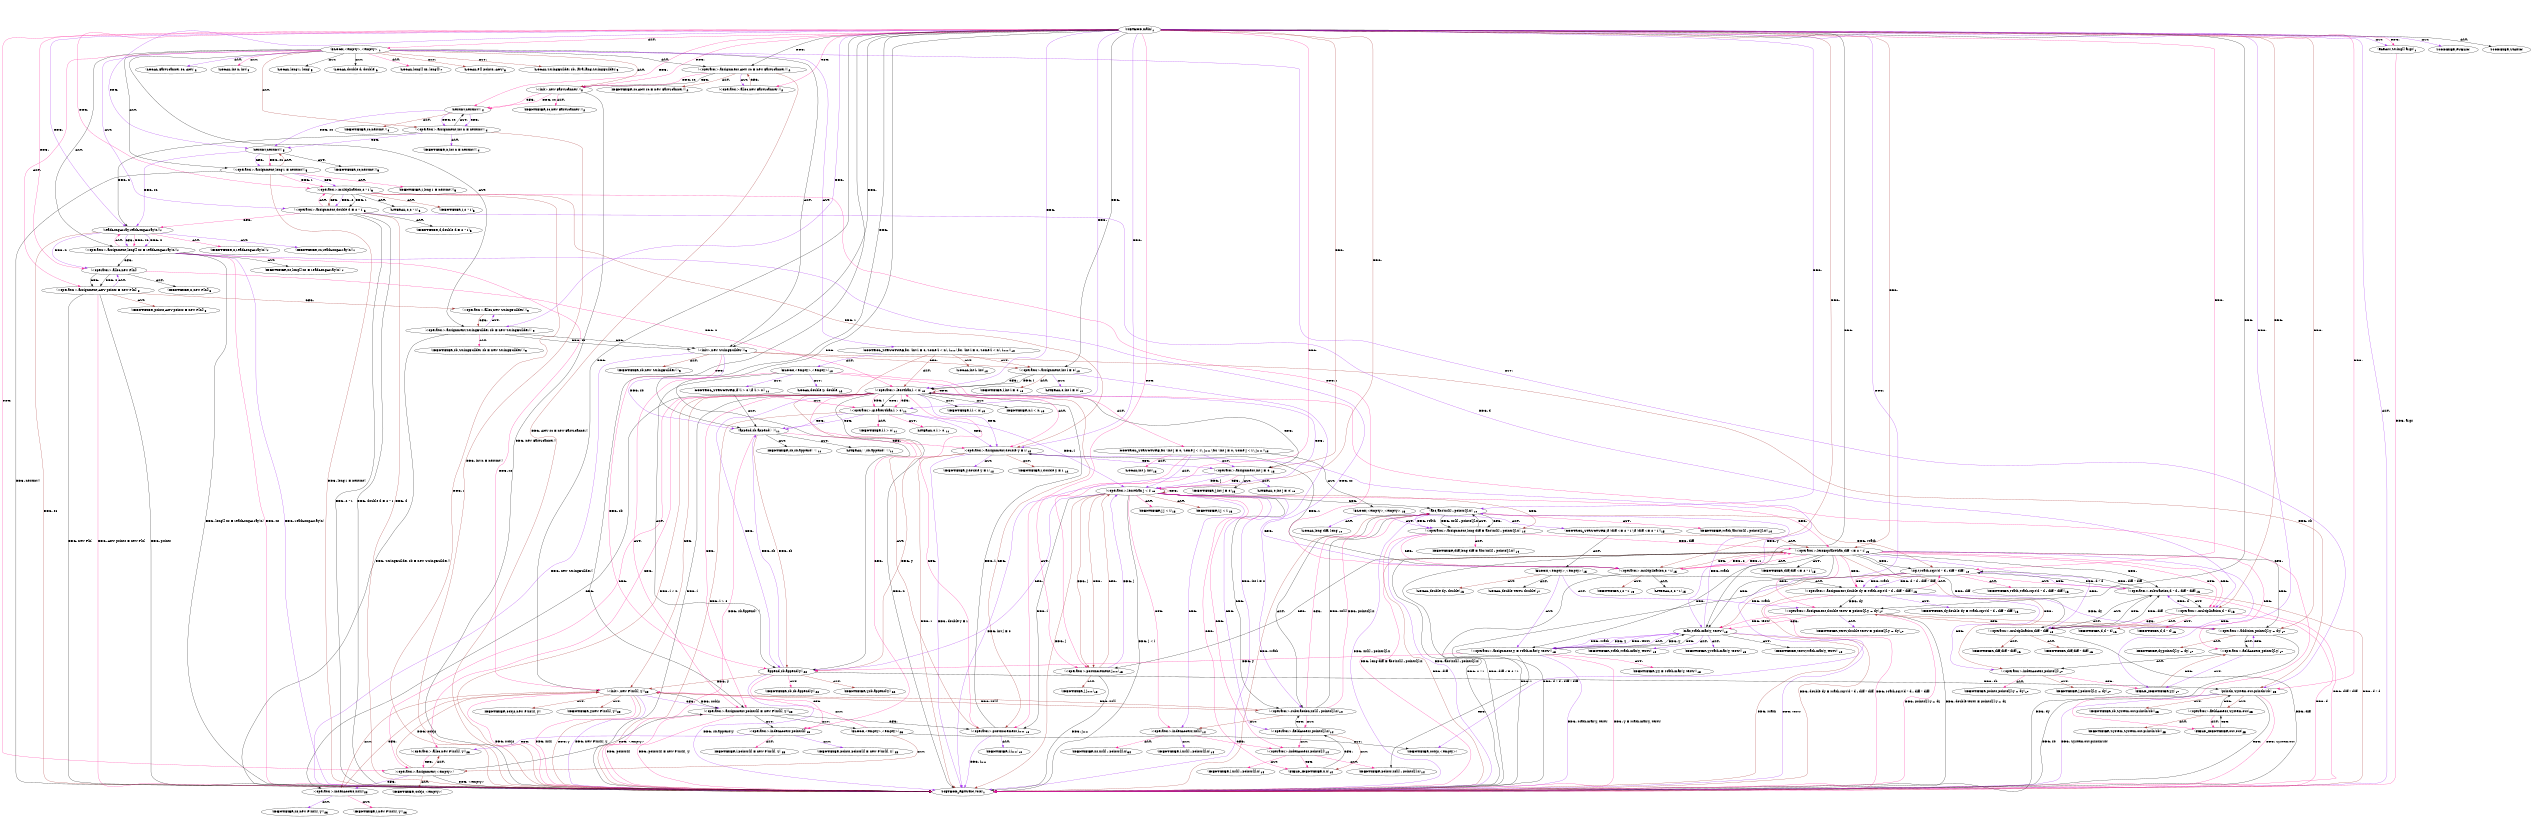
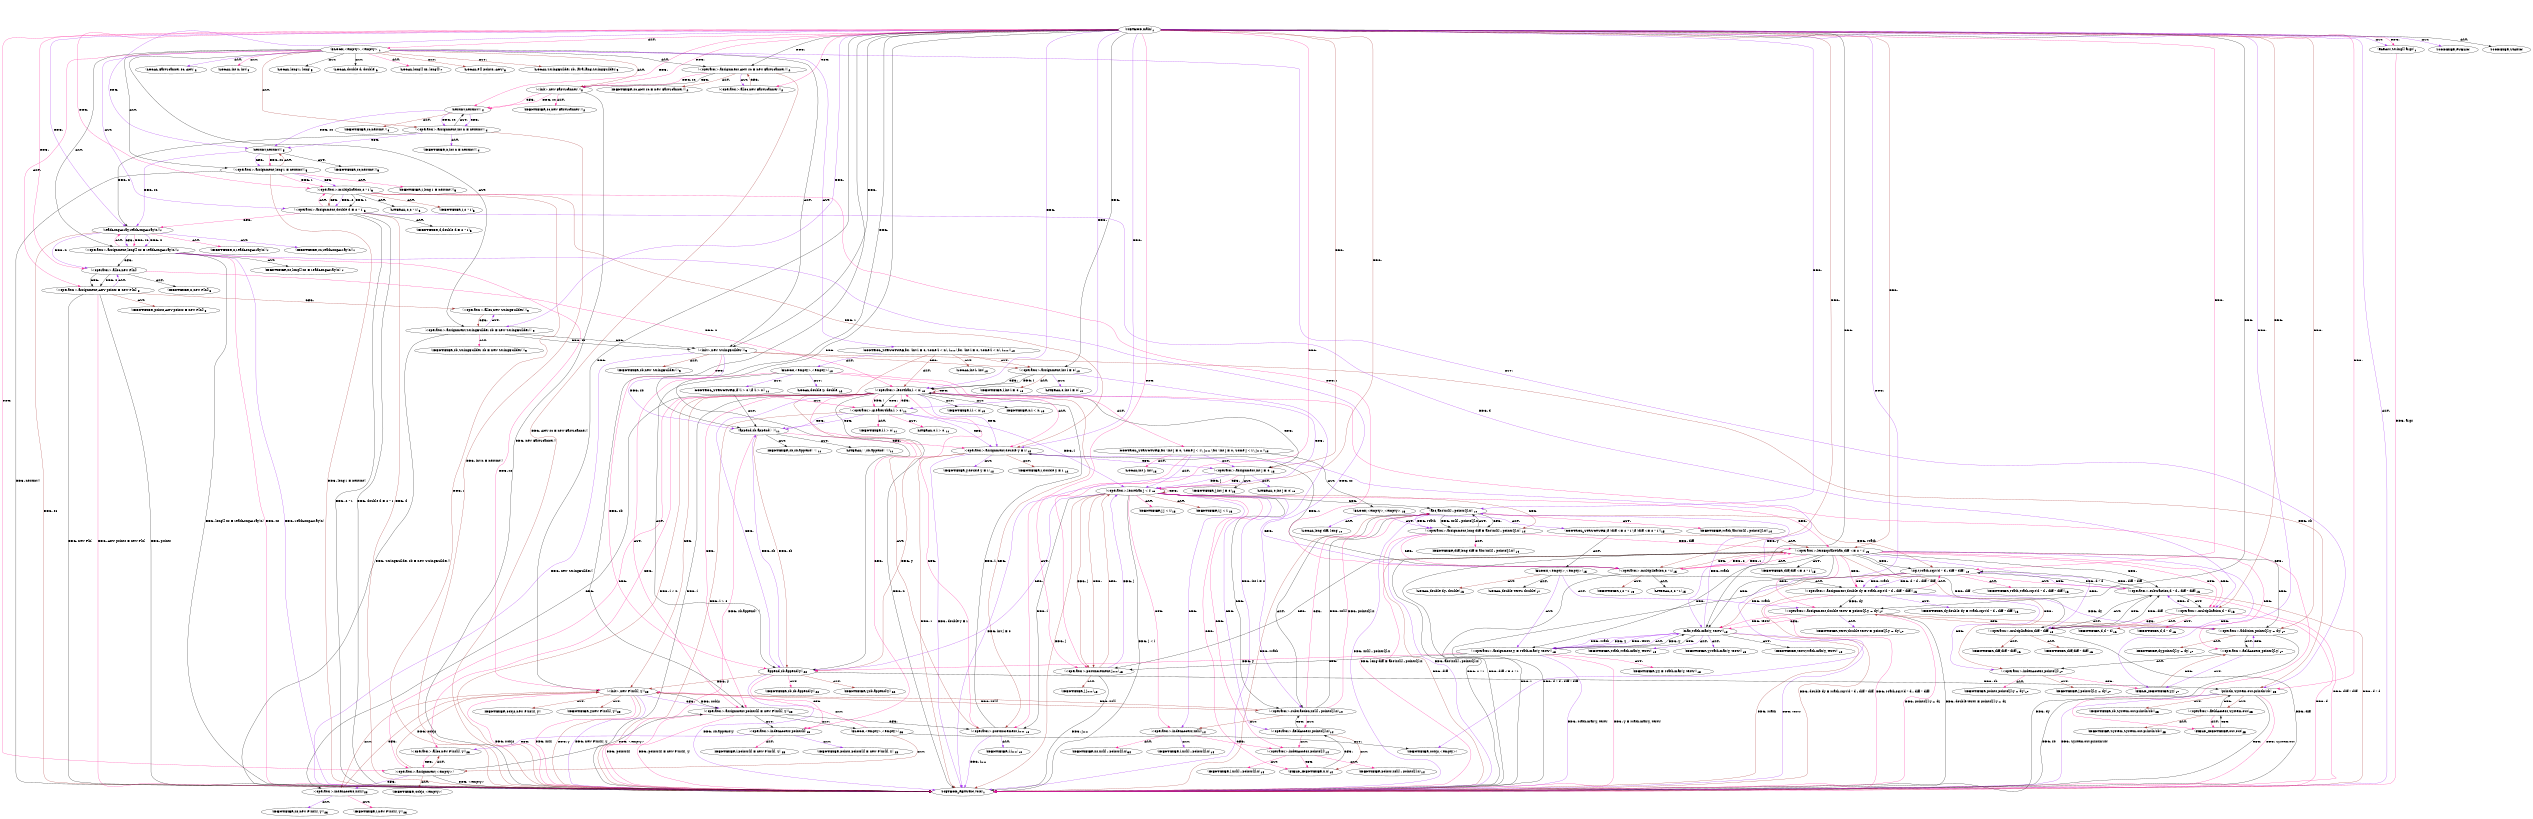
(1467, 713) -> (1299, 662)
